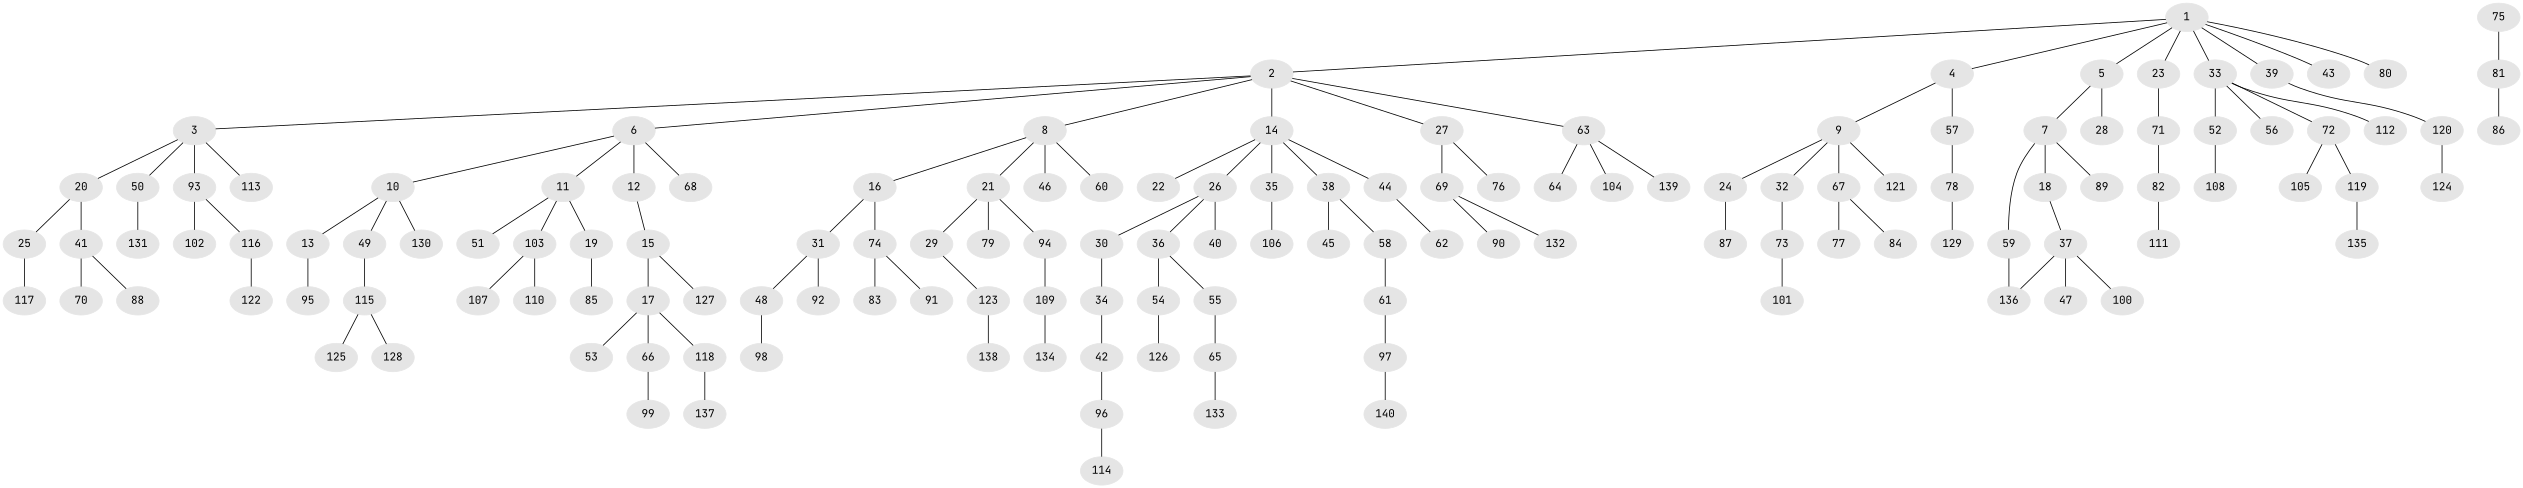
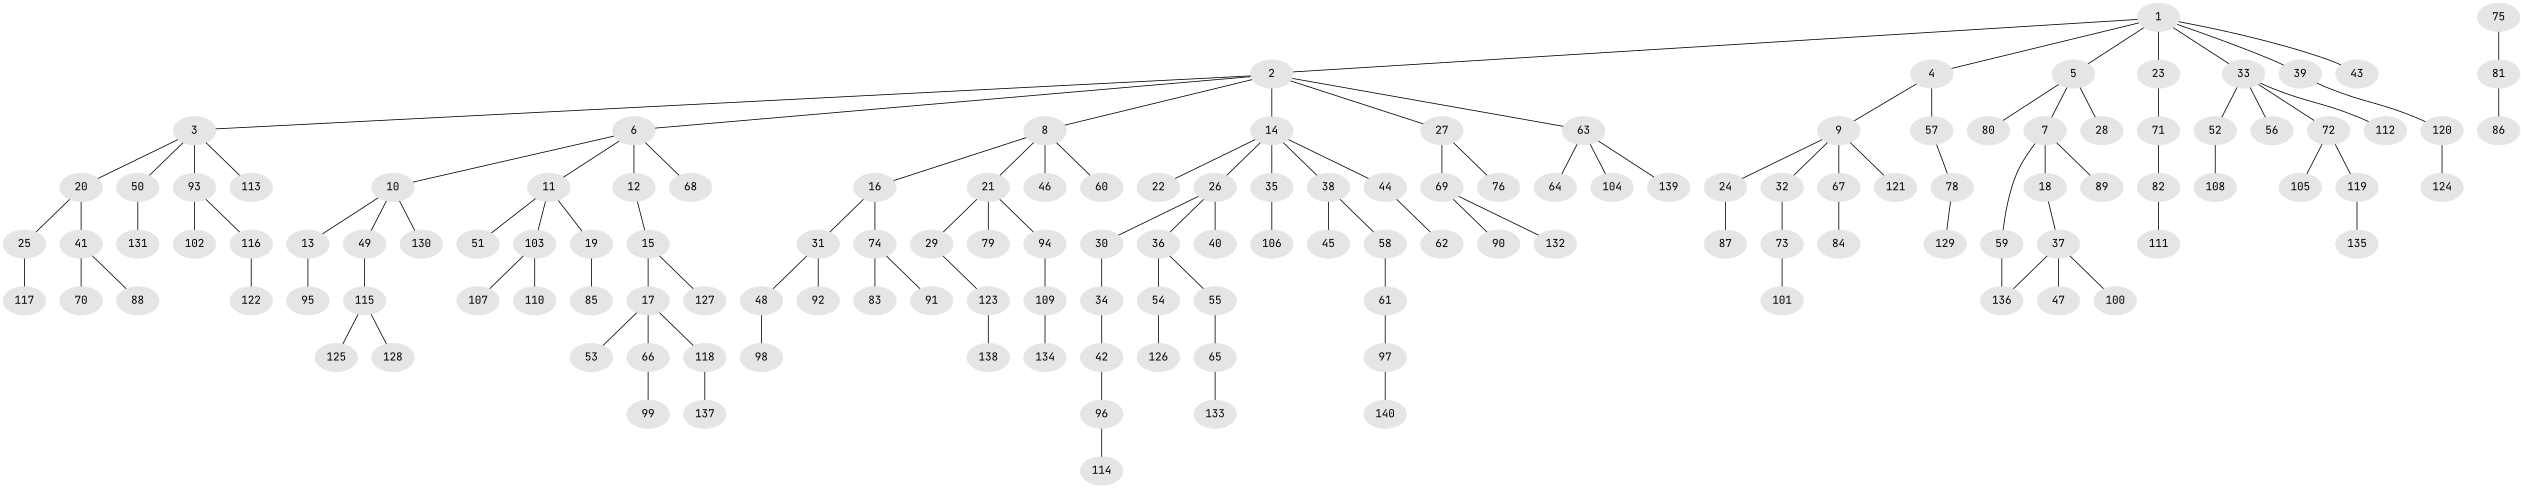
(2289, 40) -> (2031, 102)
(1839, 244) -> none
